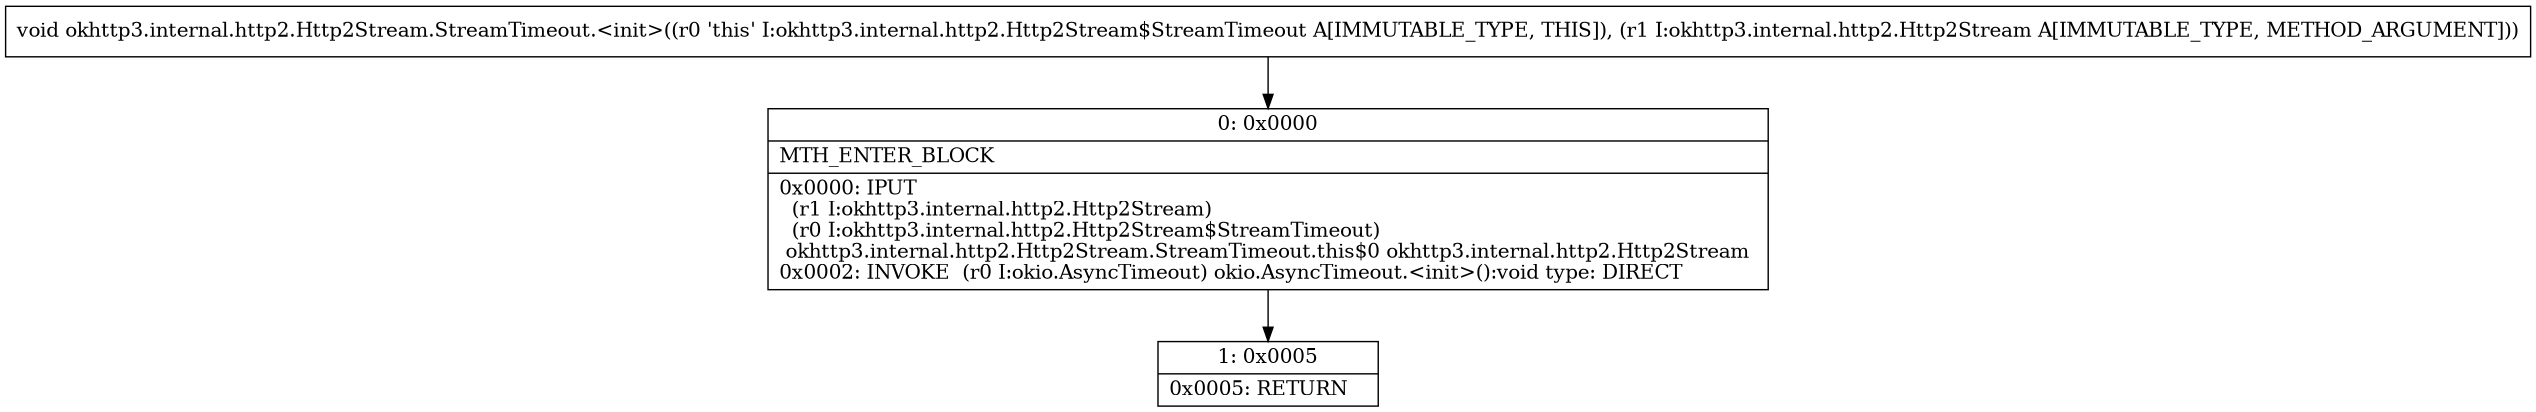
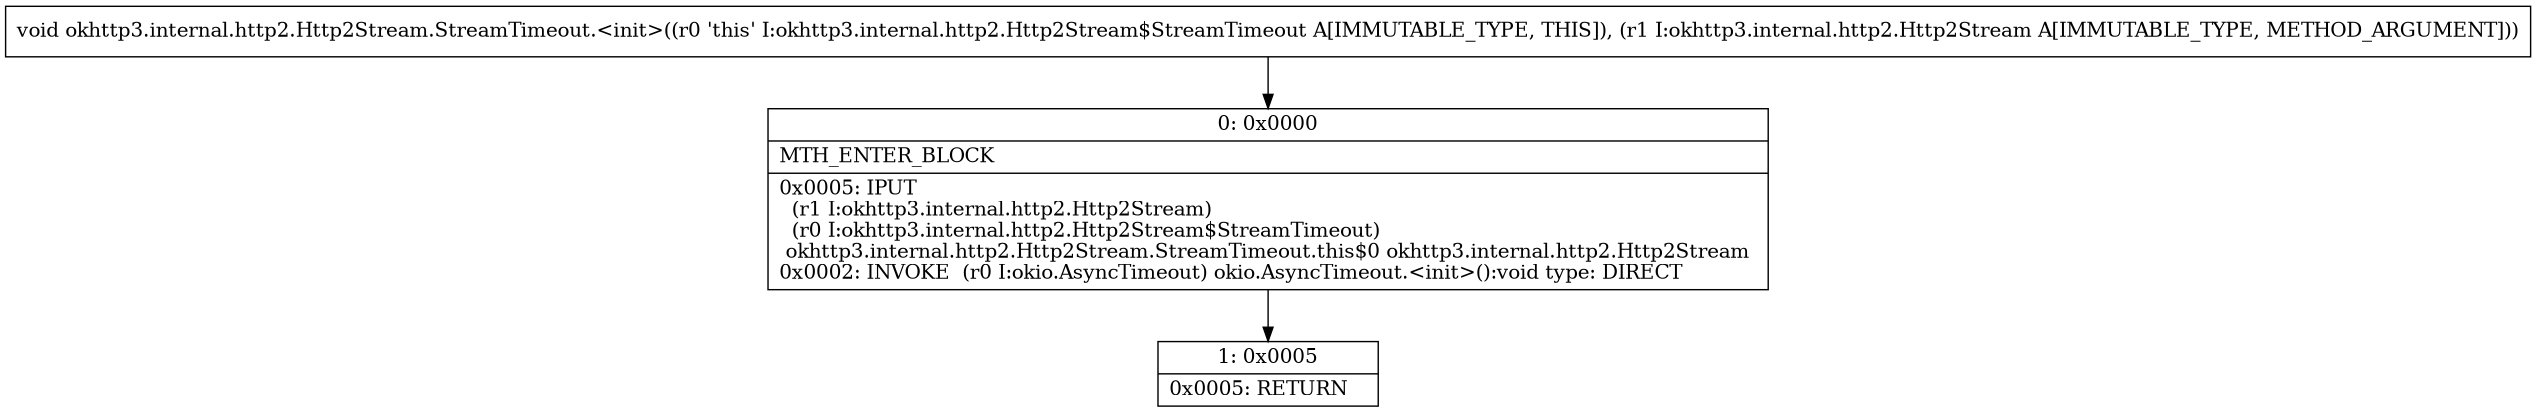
(854, 189) -> (854, 189)
